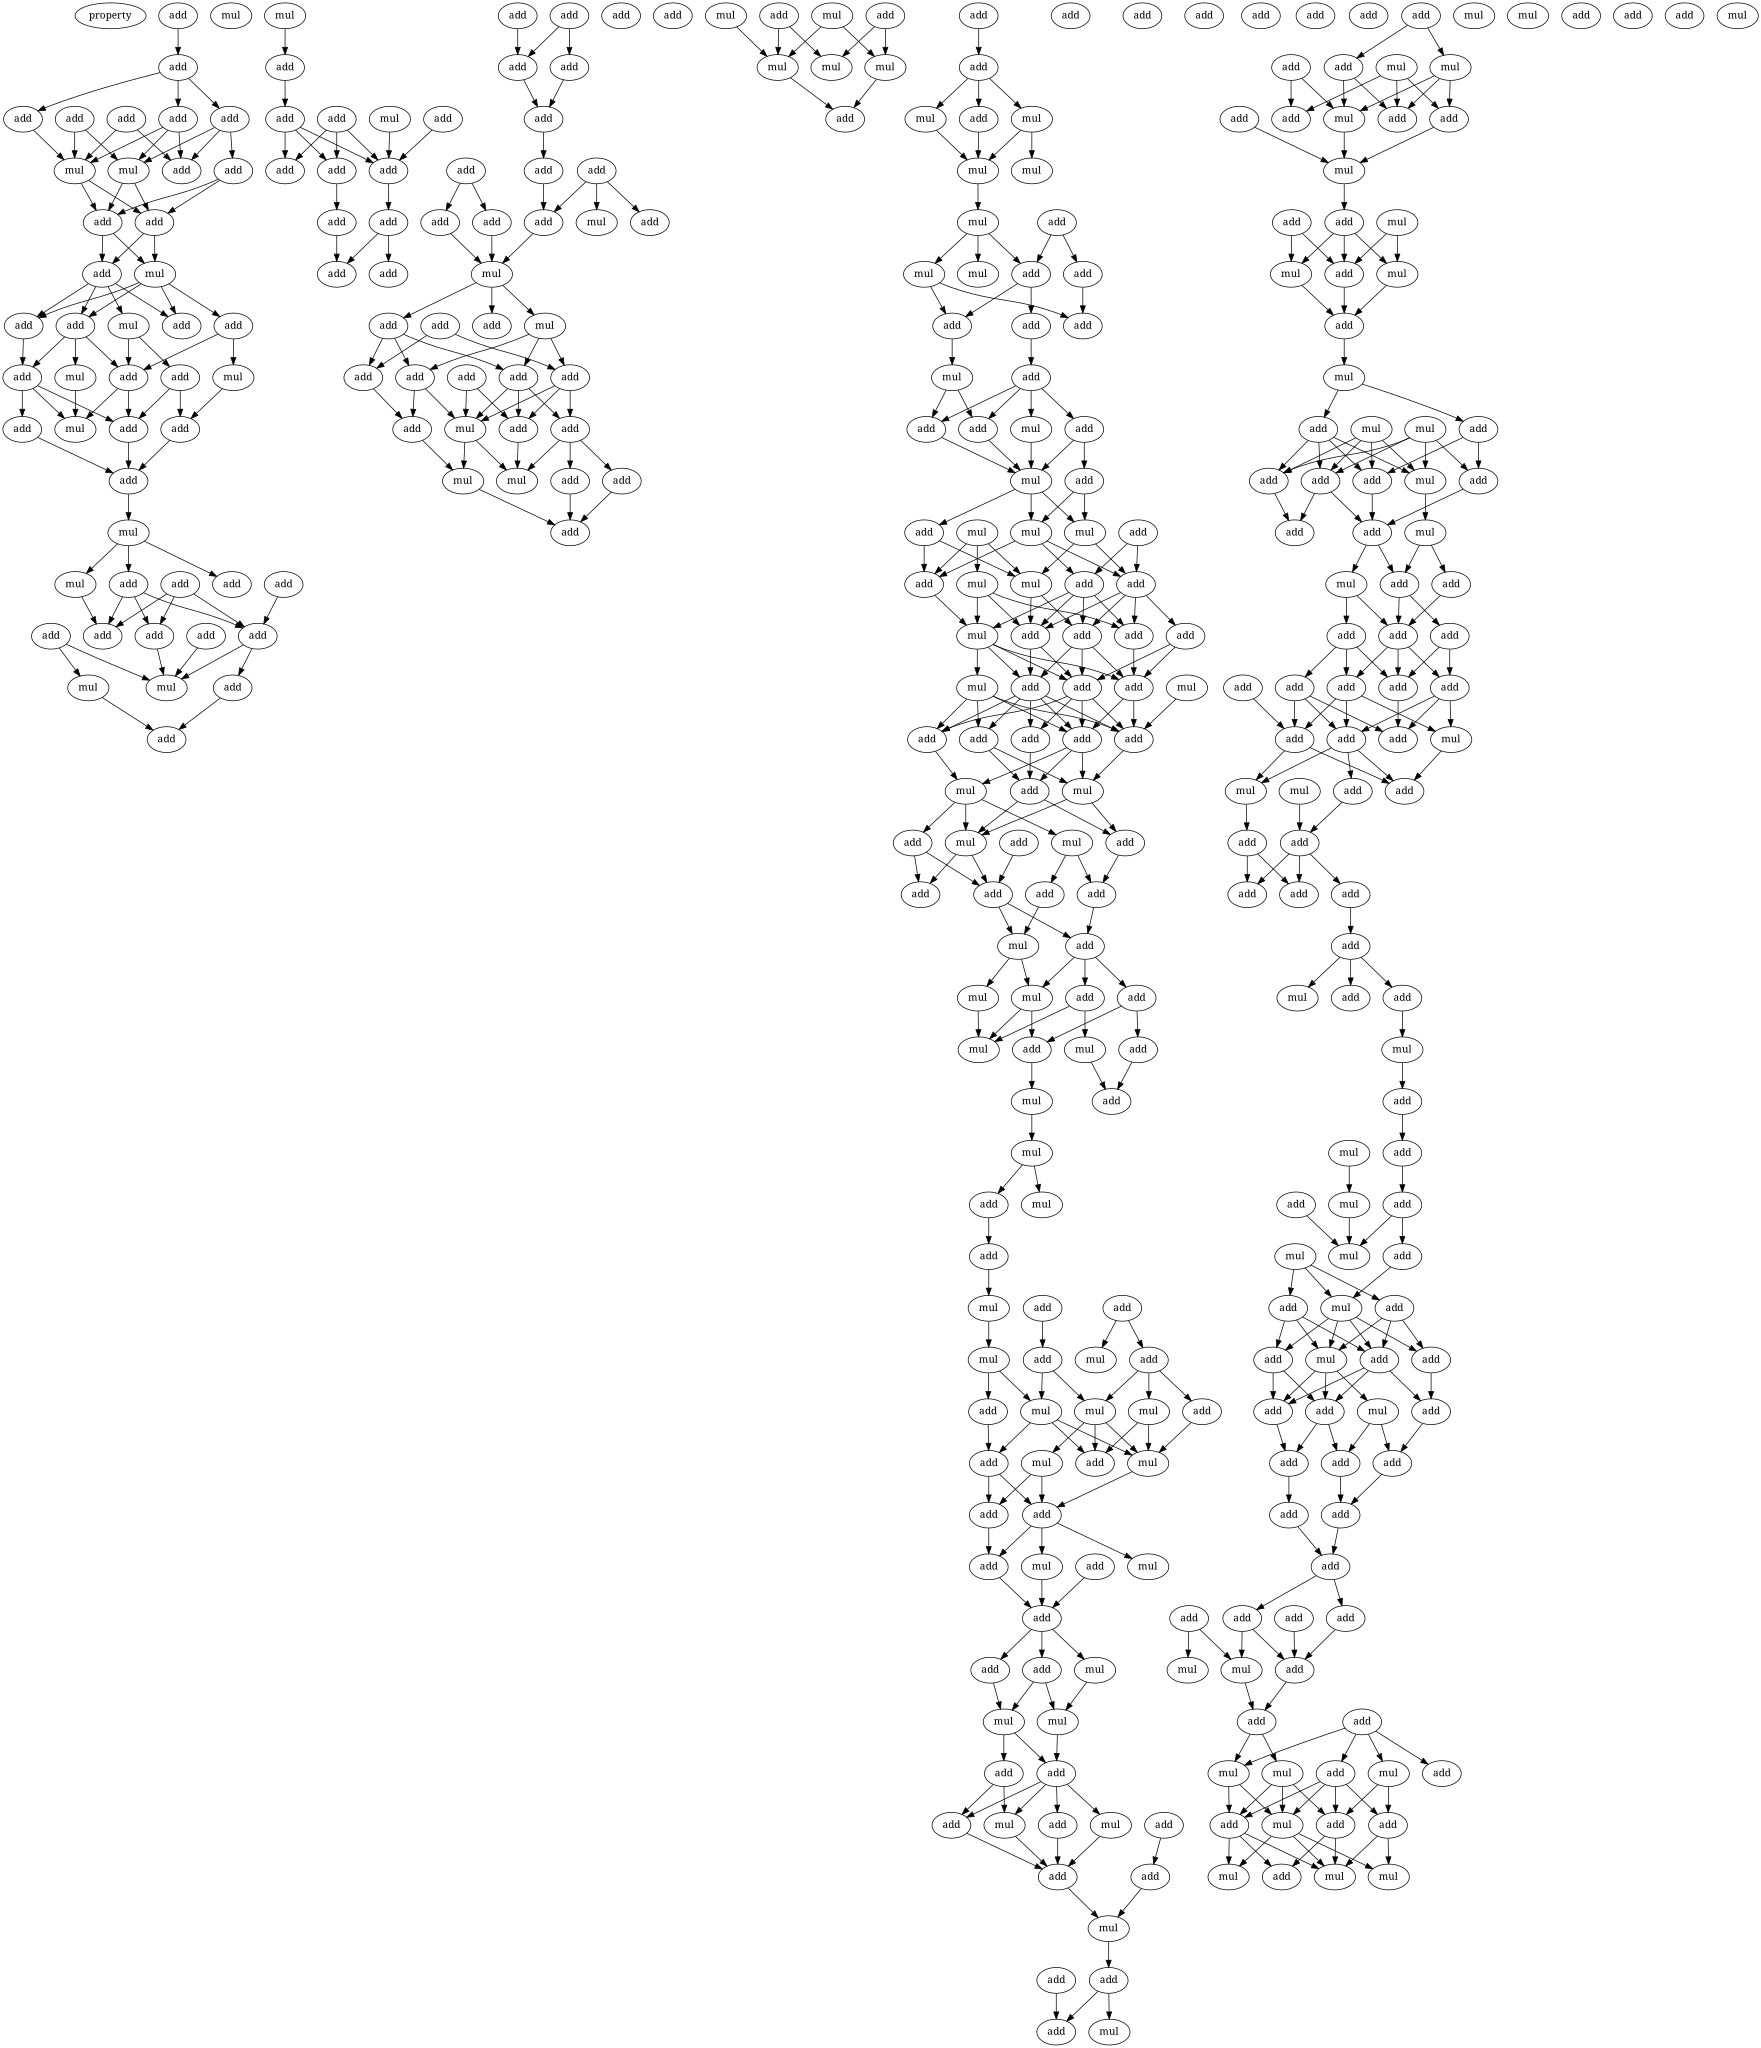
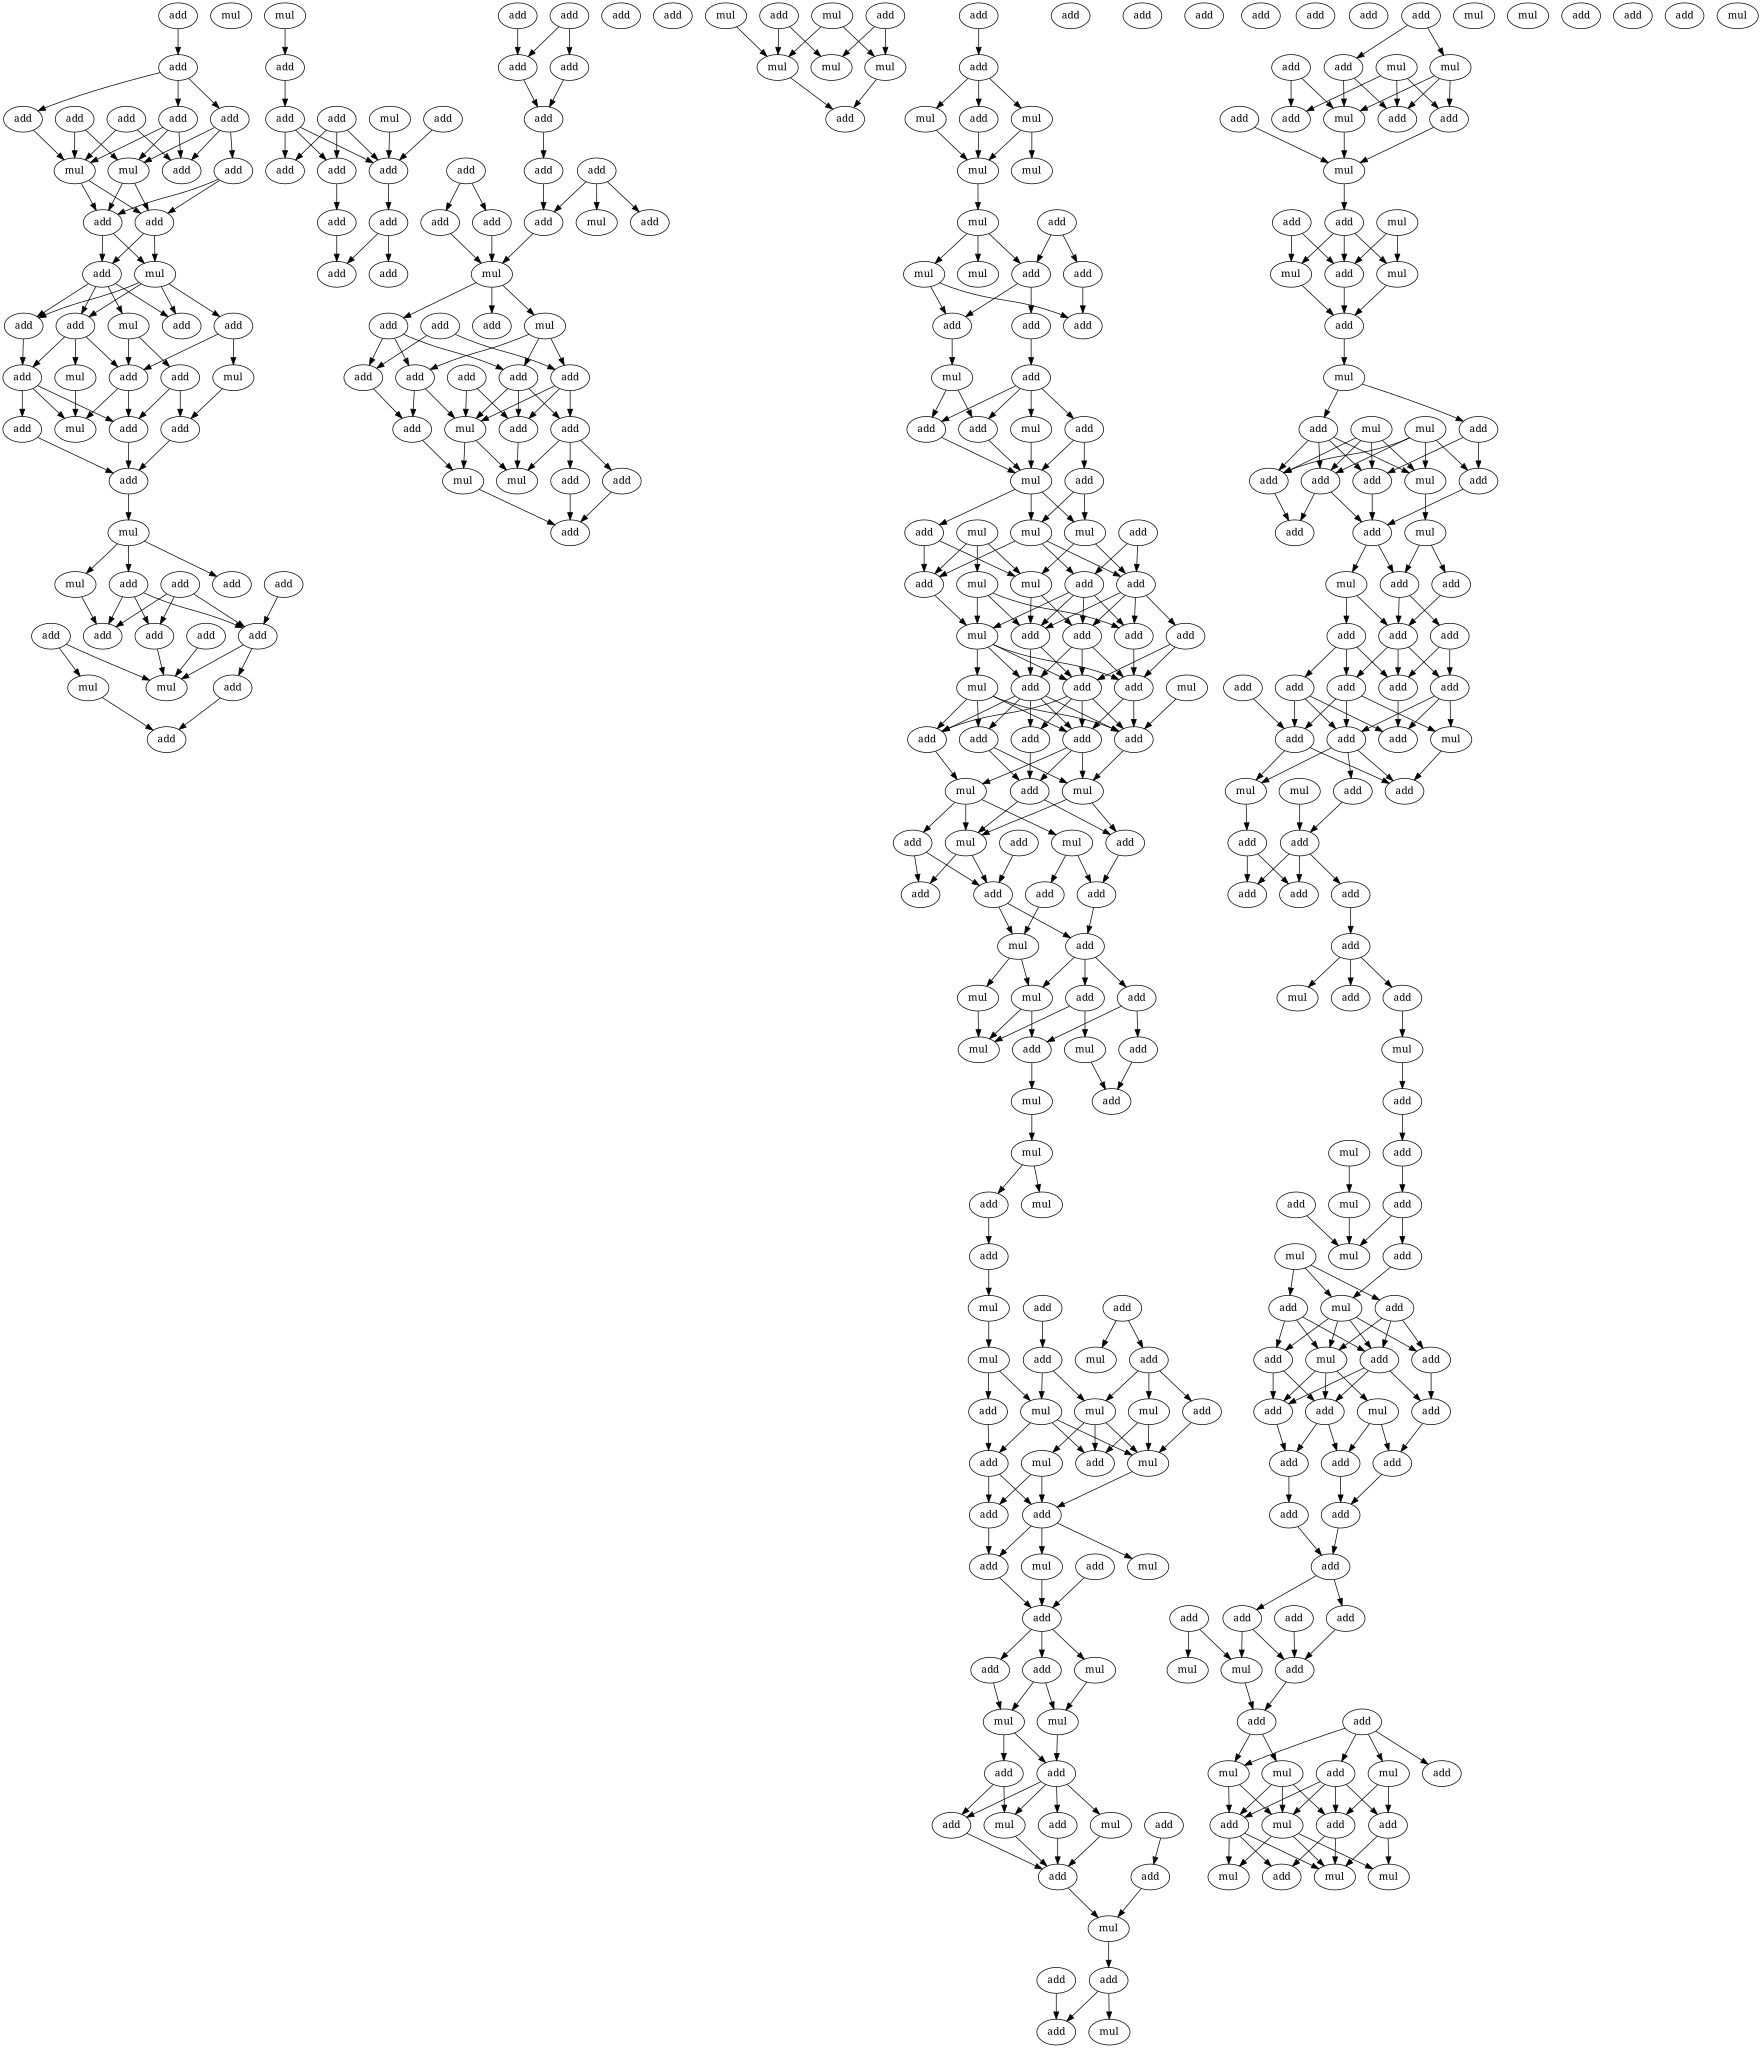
(111, 16) -> none
